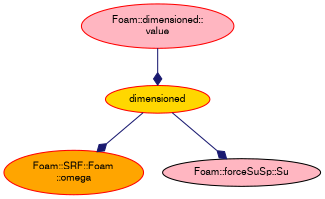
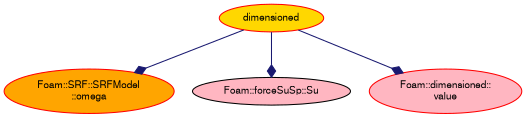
(158, 60) -> (345, 49)
(74, 173) -> (89, 91)
